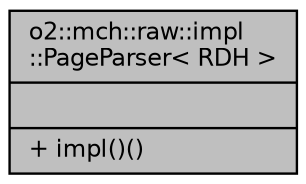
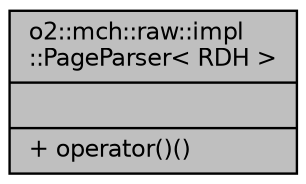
(87, 150) -> (110, 150)
